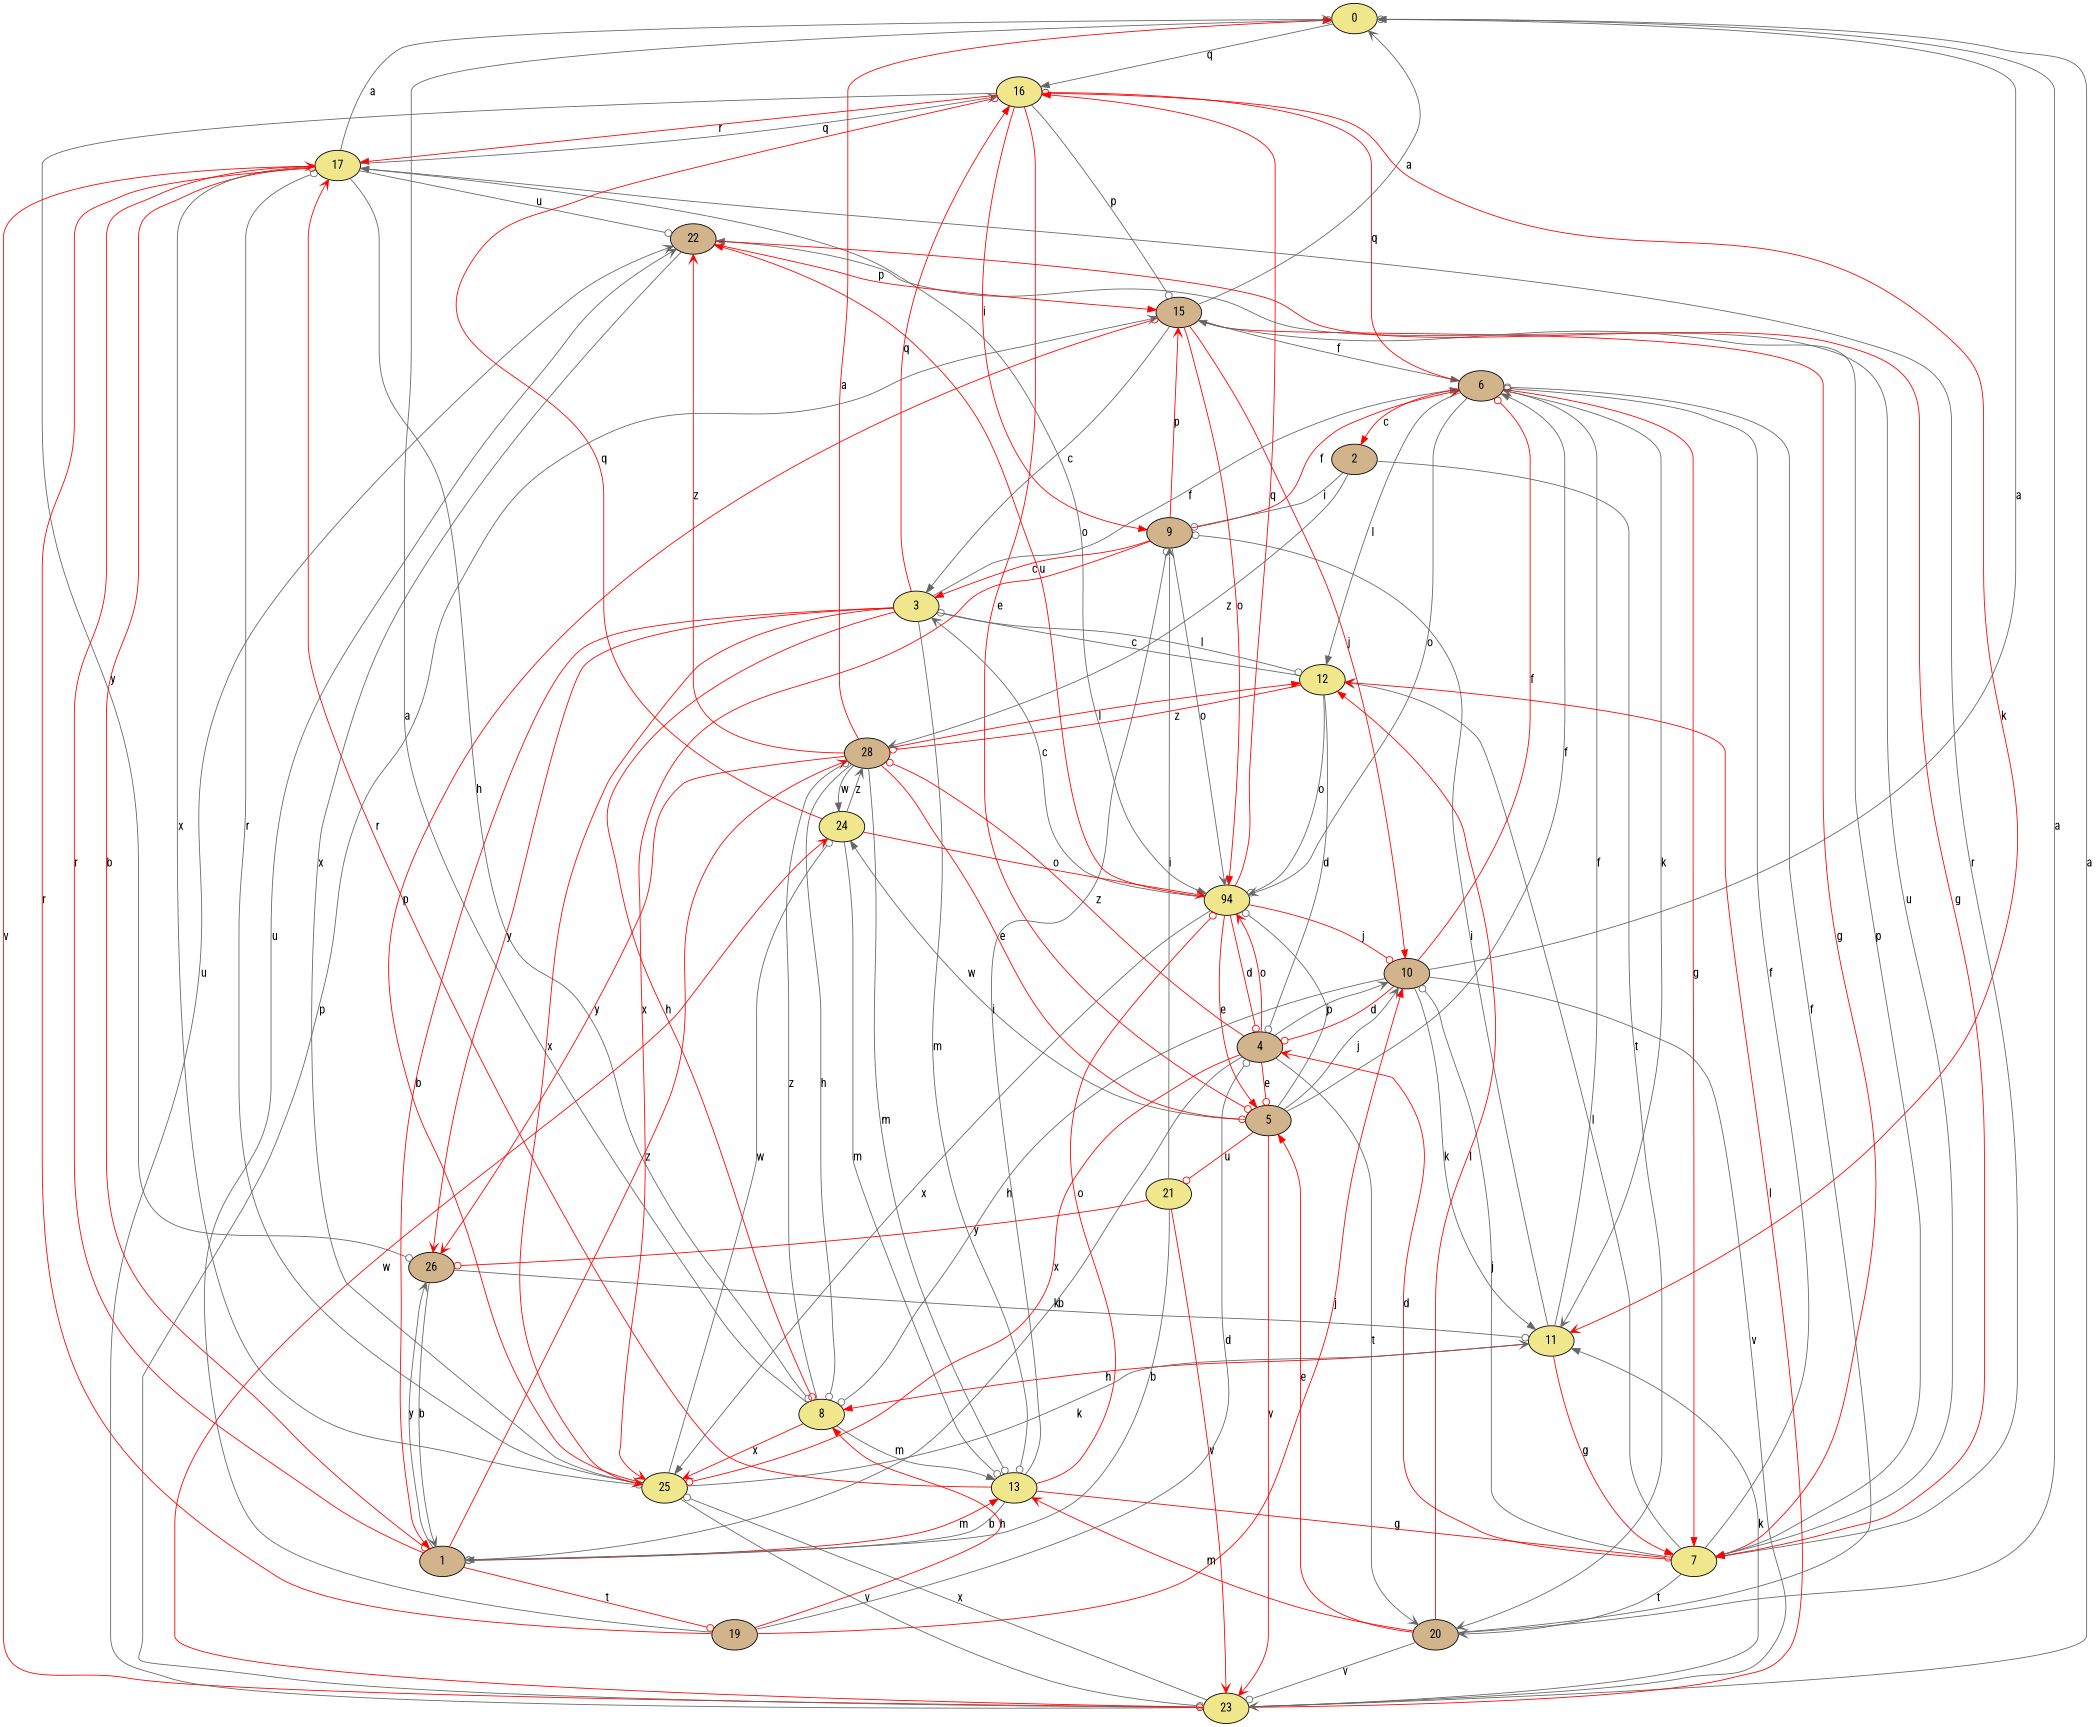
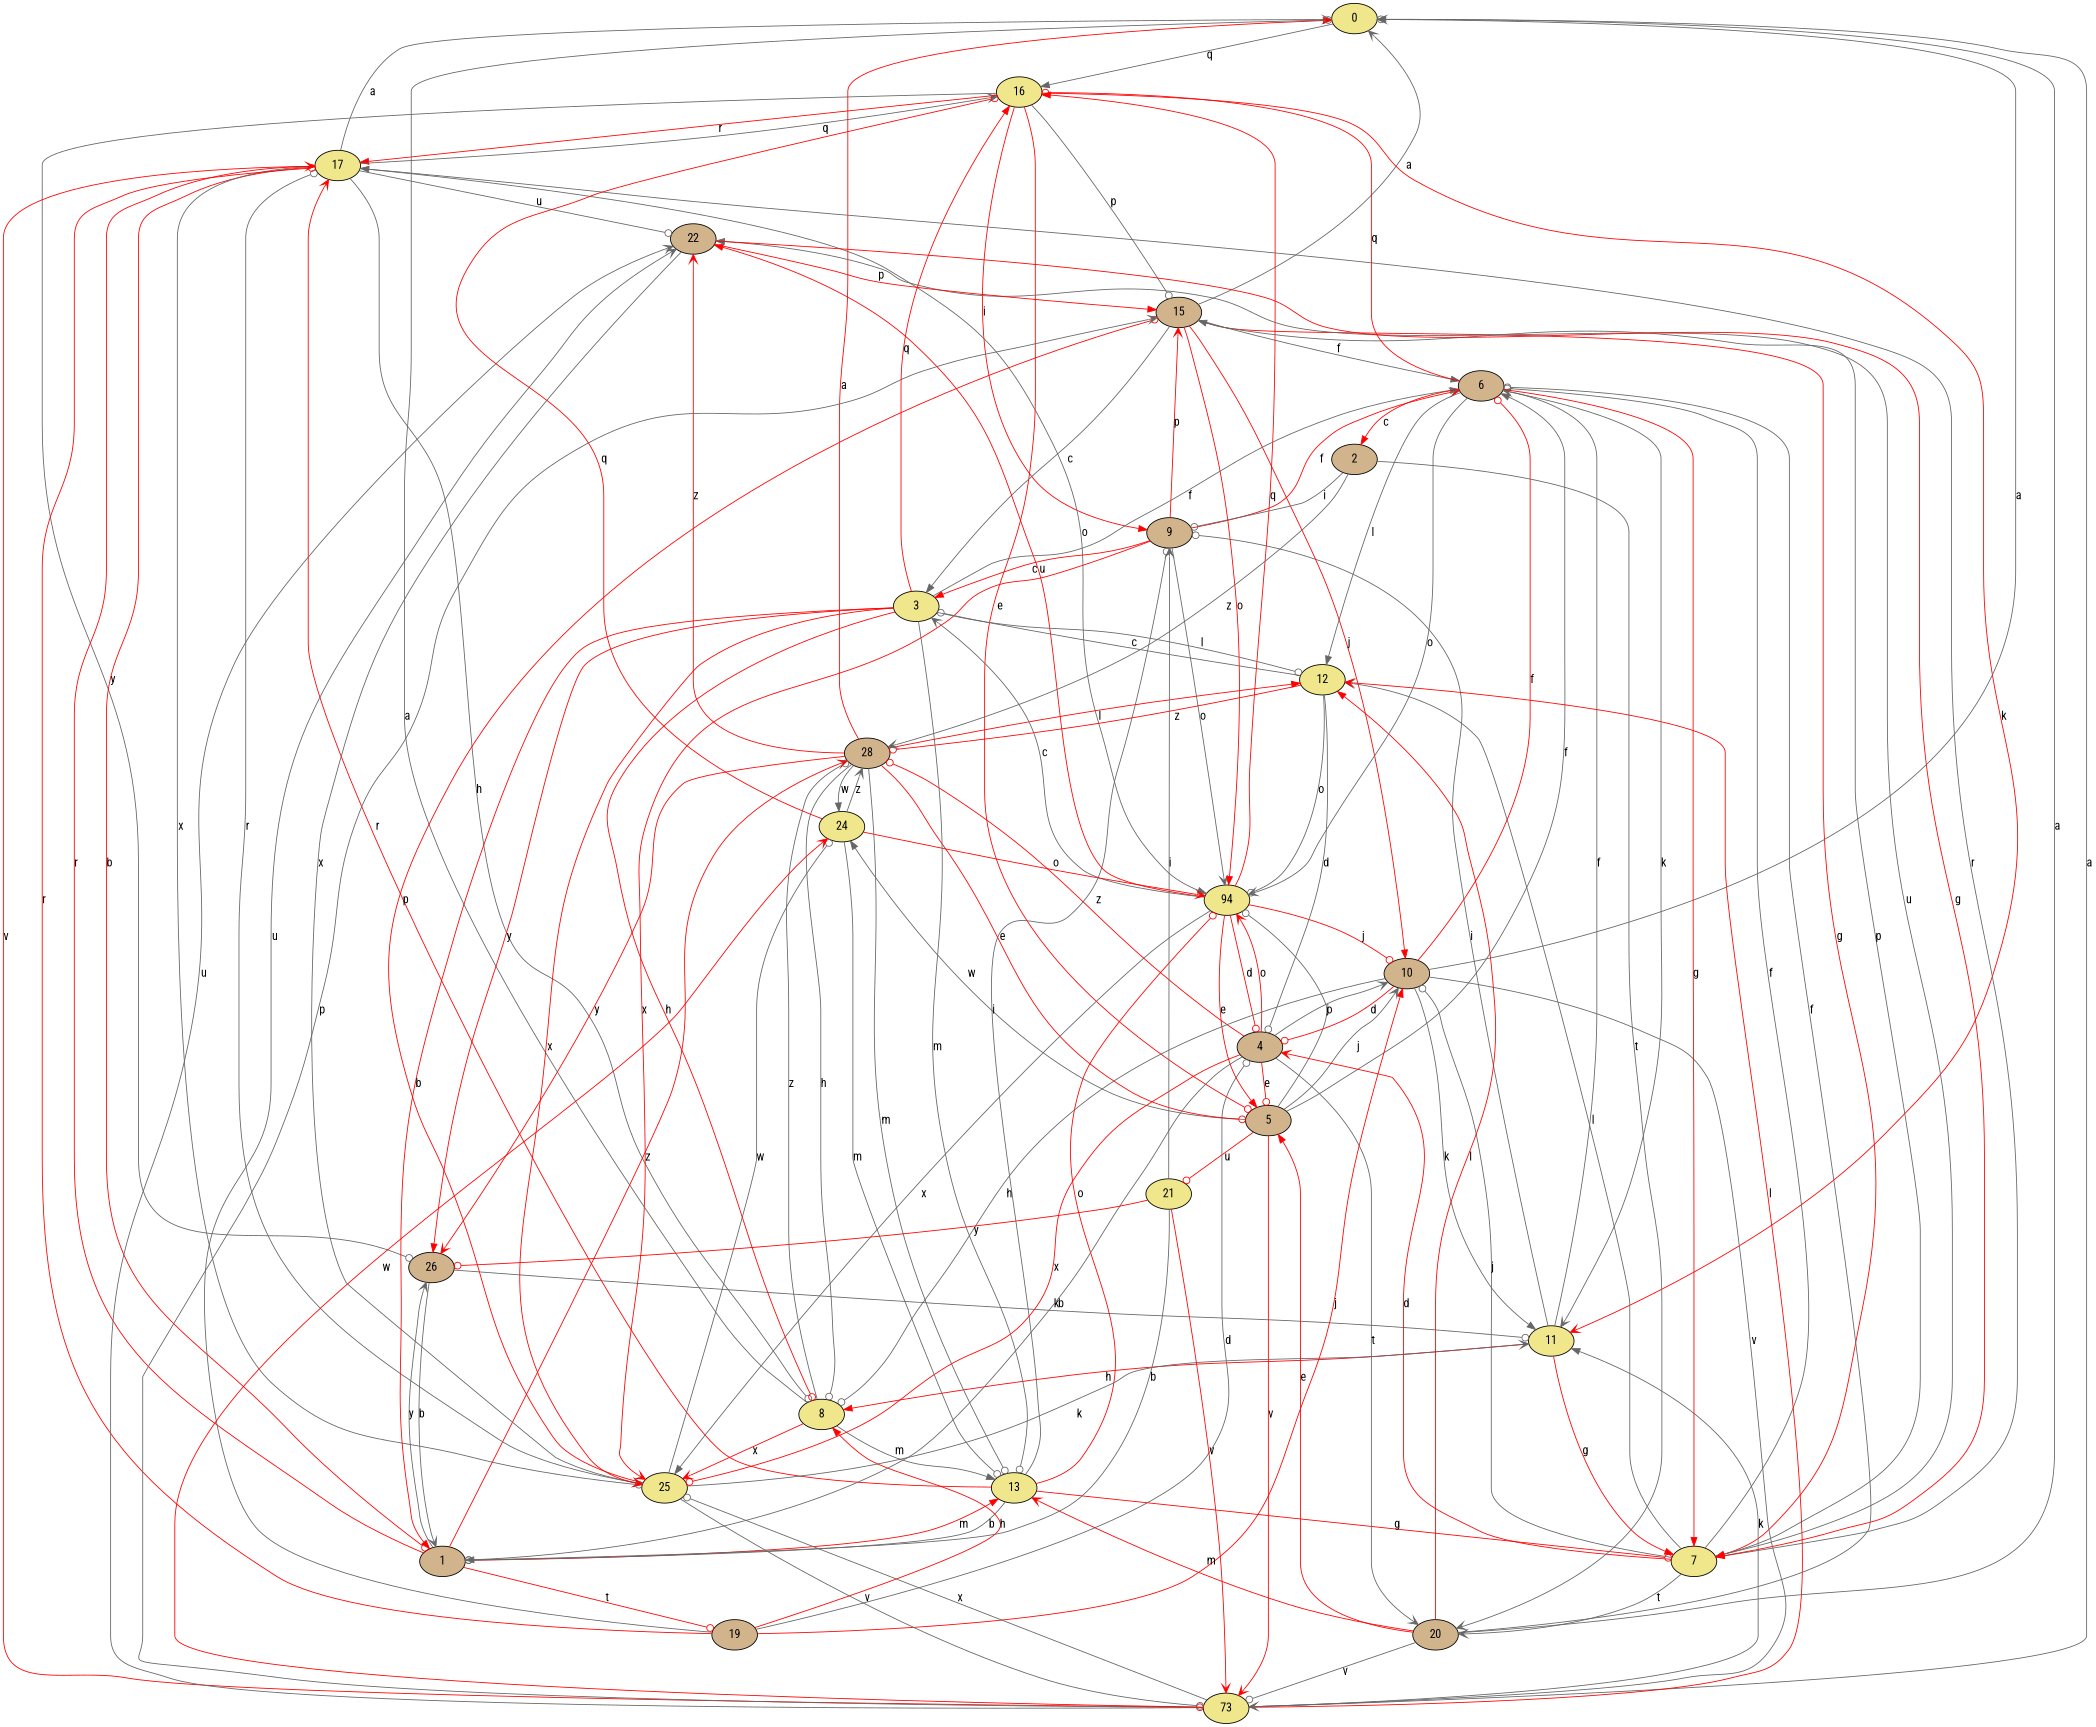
(2016, 391) -> (2016, 391)
(541, 799) -> (541, 799)
(1226, 1708) -> (1226, 1708)
